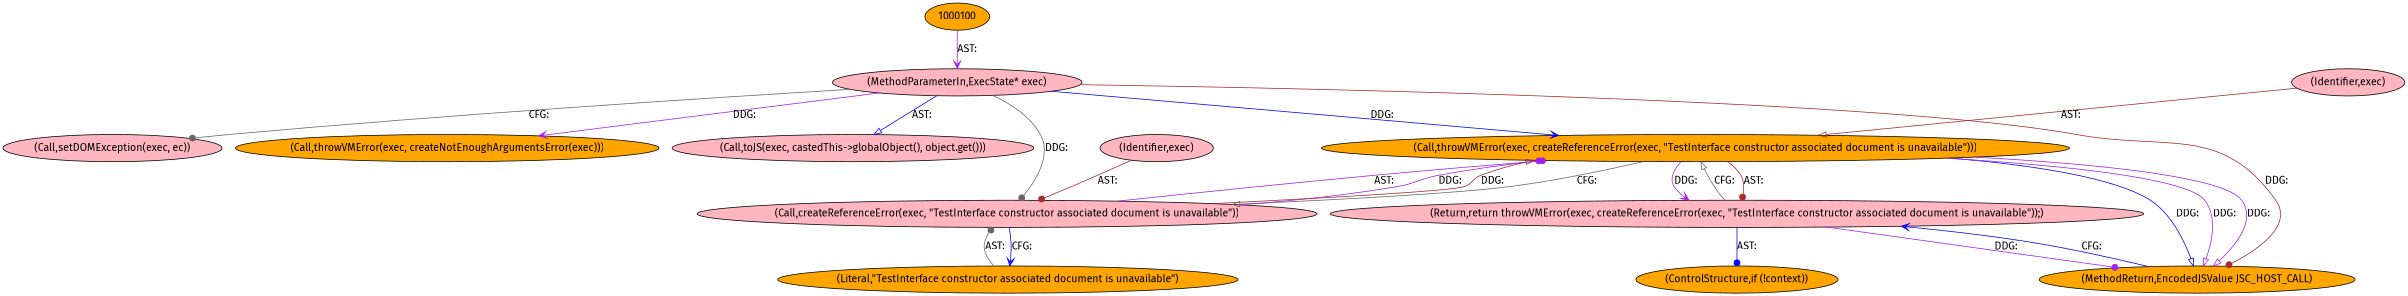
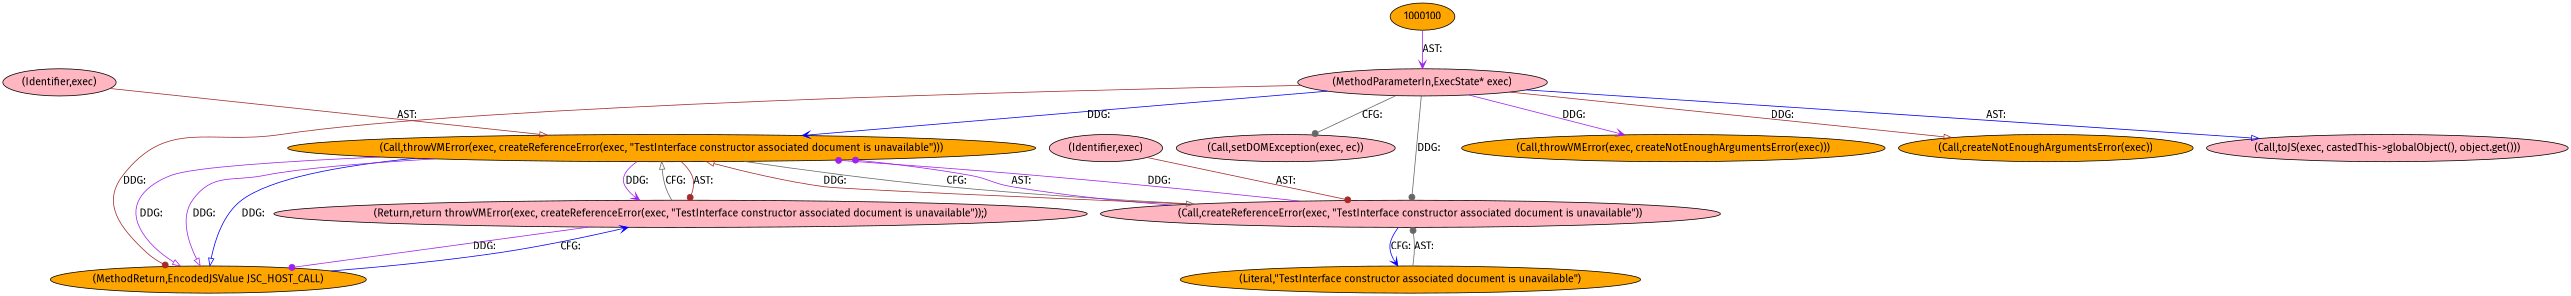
none -> (2046, 148)
(1737, 280) -> none
